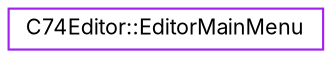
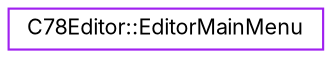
(166, 29) -> (166, 29)
